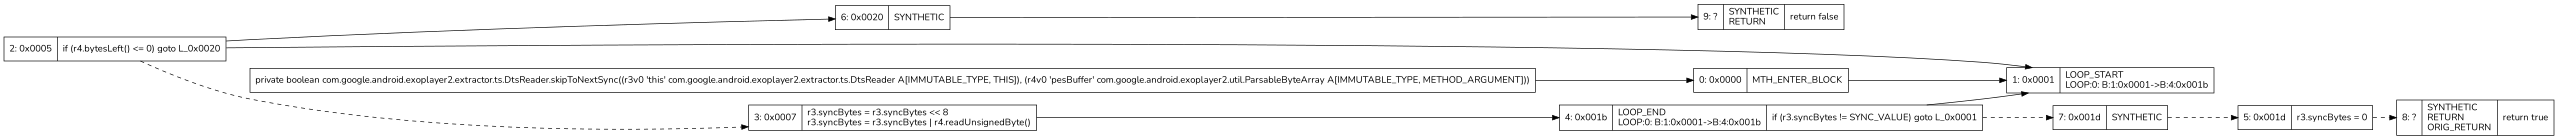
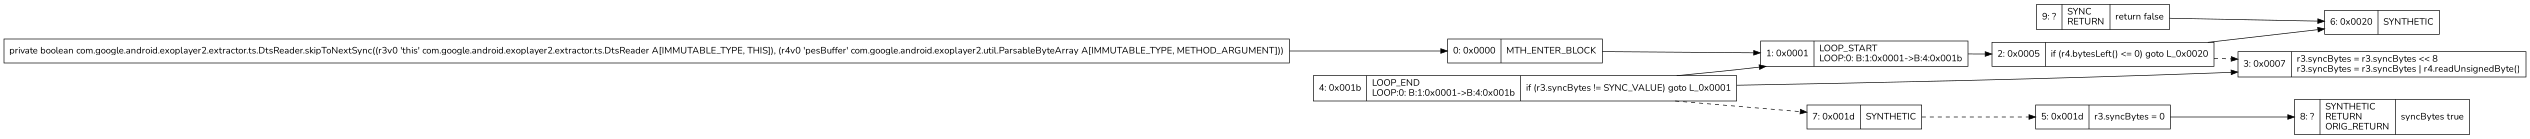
(1754, 12) -> (2080, 12)
(1321, 17) -> (2244, 20)
(1126, 44) -> (1977, 54)
(2526, 117) -> (2432, 117)
(1295, 118) -> (1984, 80)
(2381, 118) -> (2229, 117)
